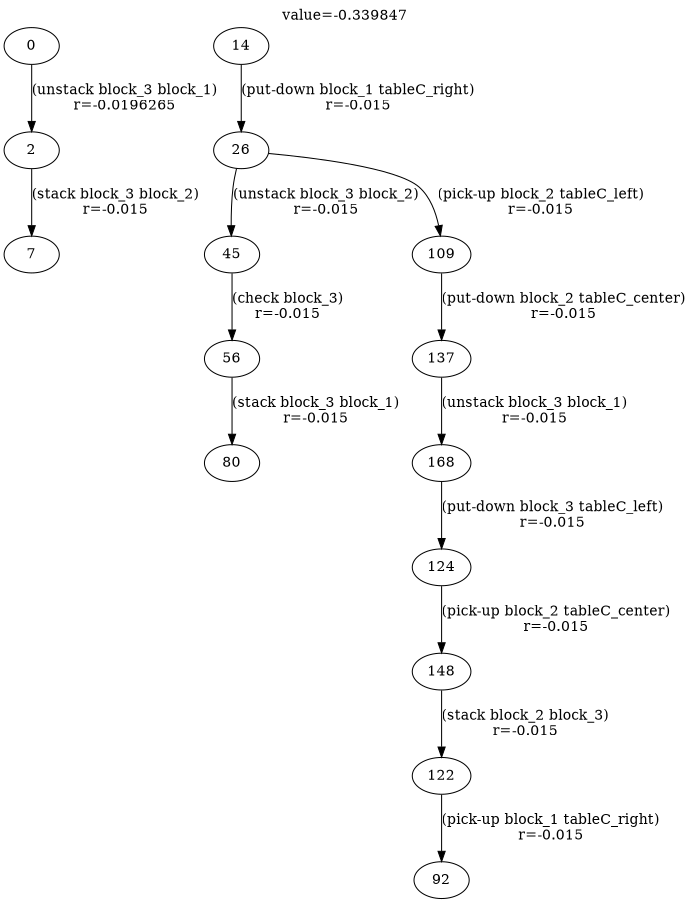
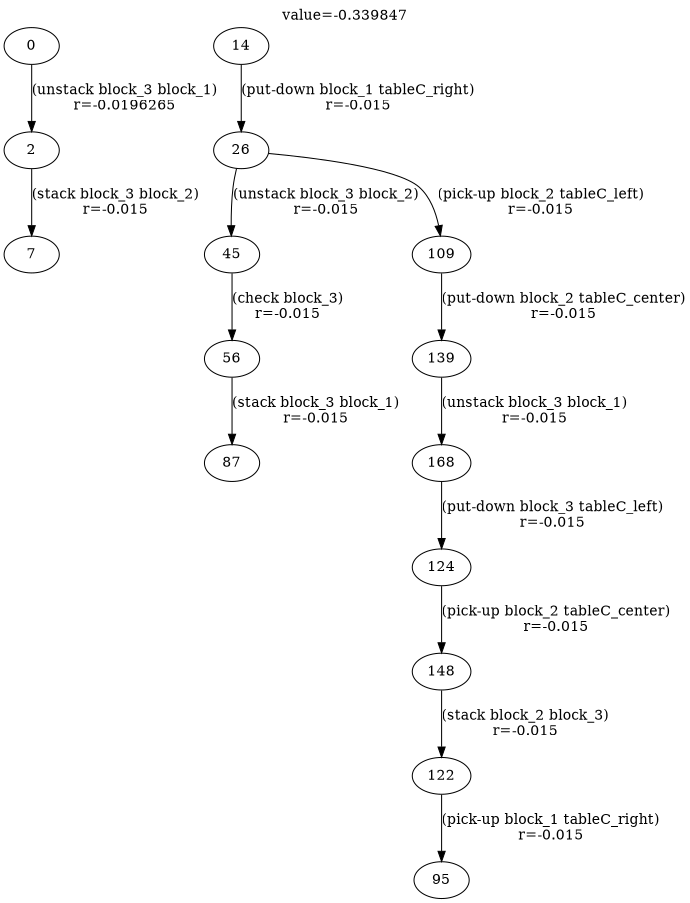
(442, 359) -> (442, 359)
(232, 463) -> (232, 463)
(442, 880) -> (442, 880)
